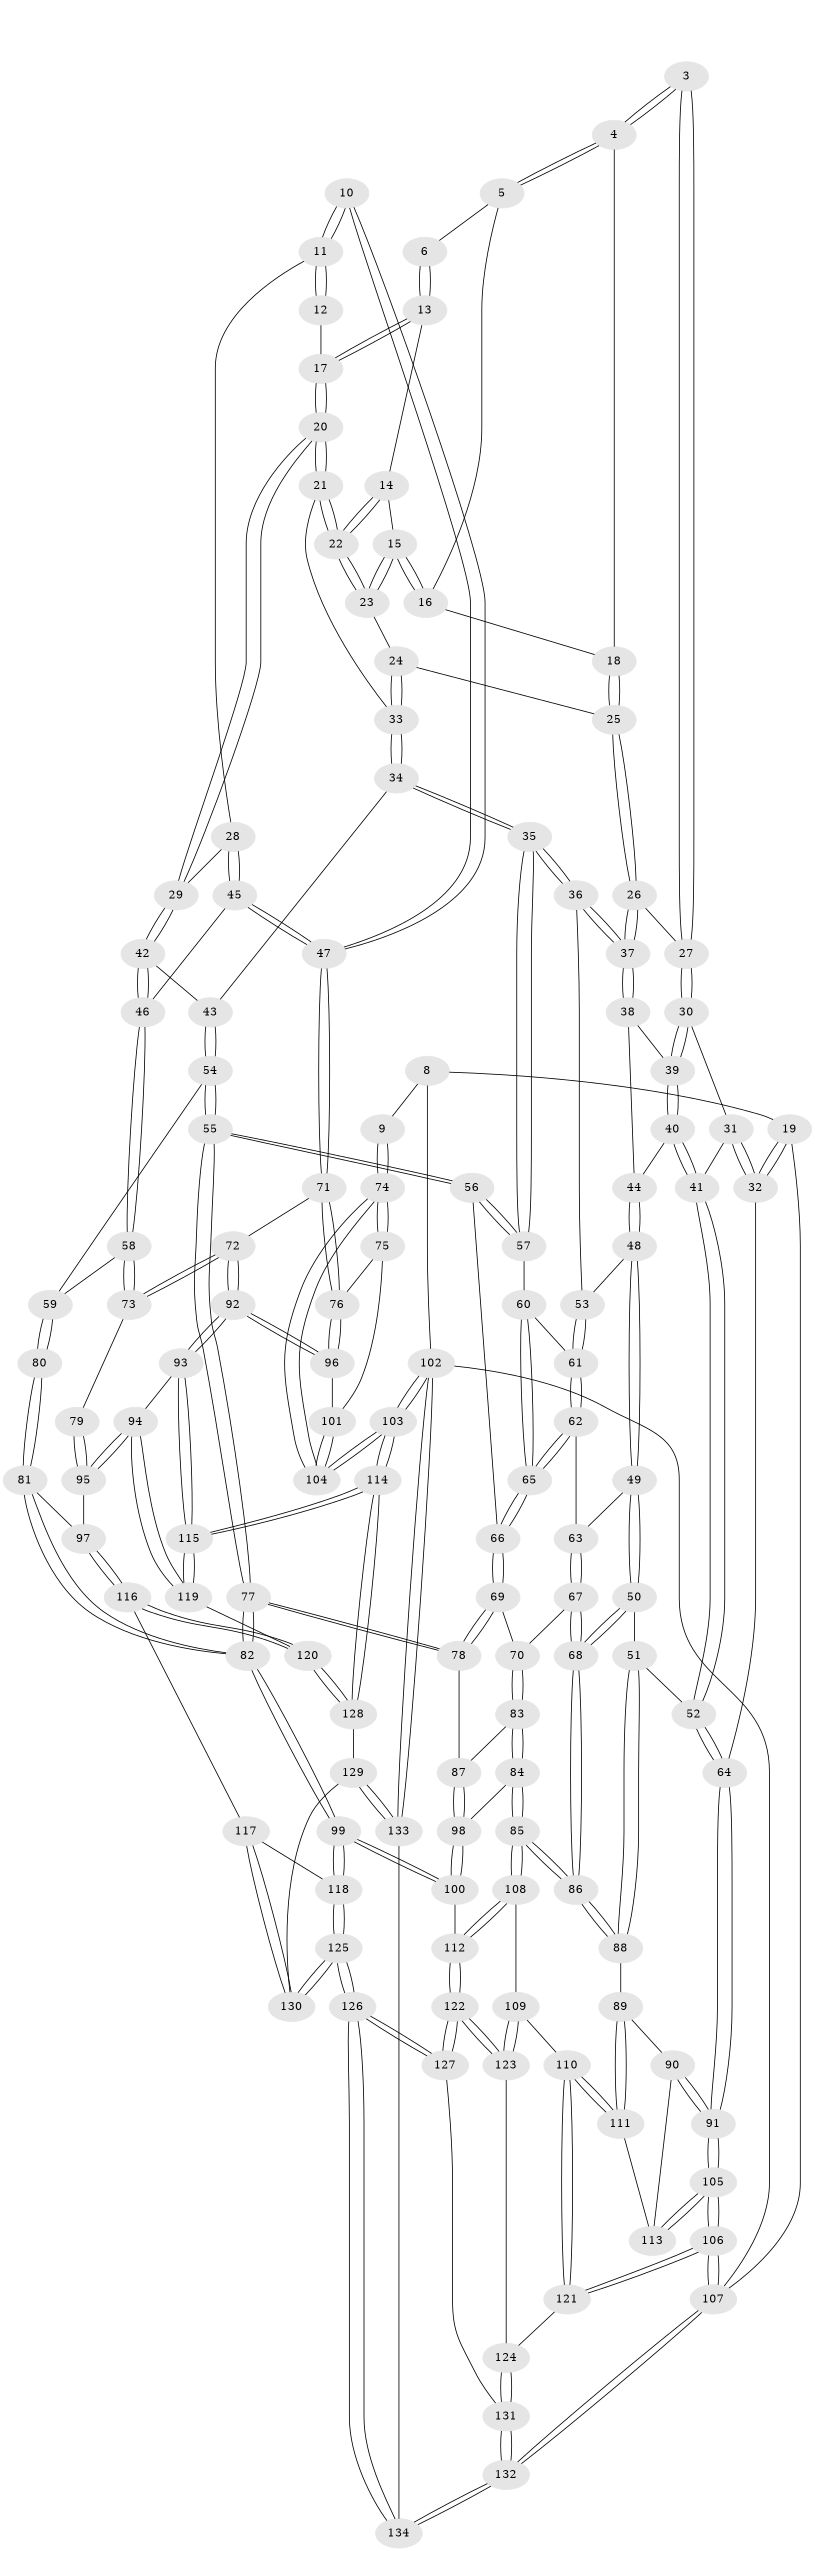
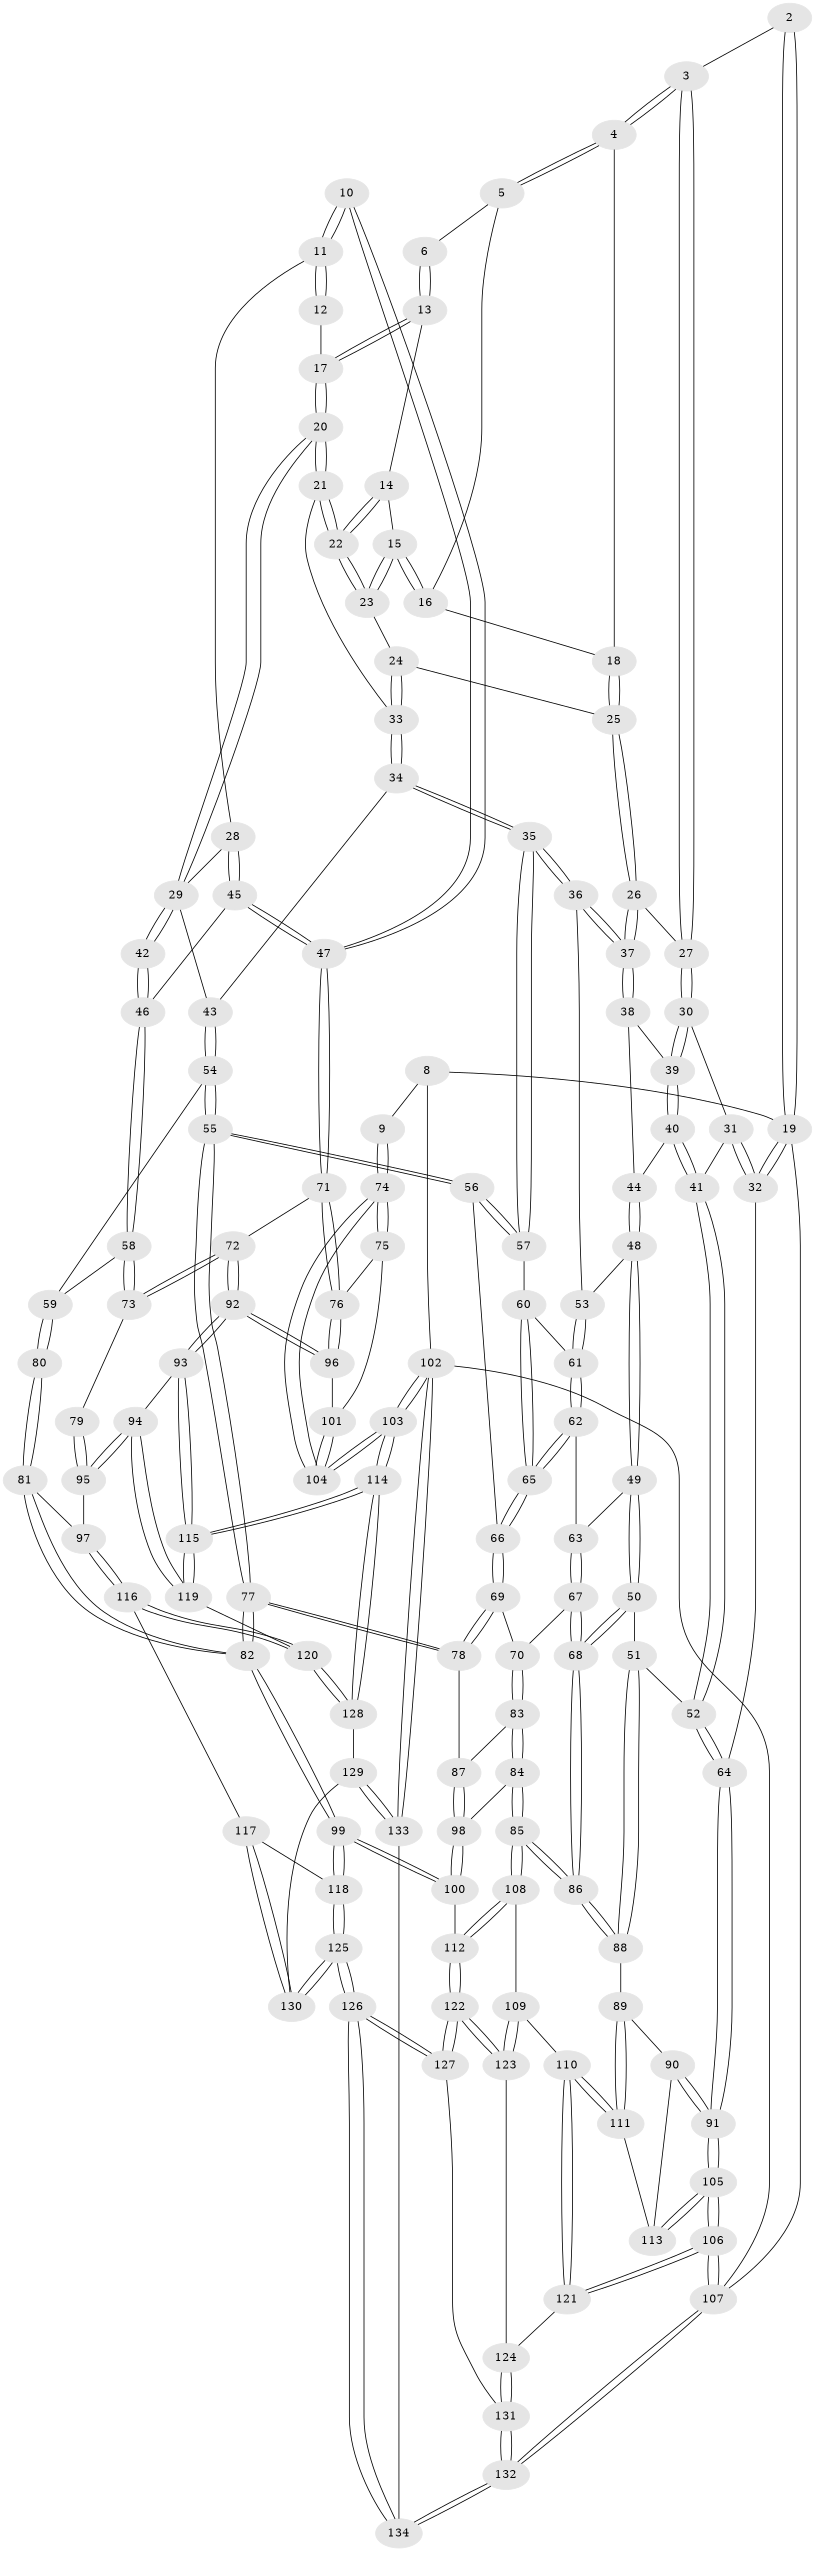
none -> (790, 18)
(177, 983) -> (194, 956)
